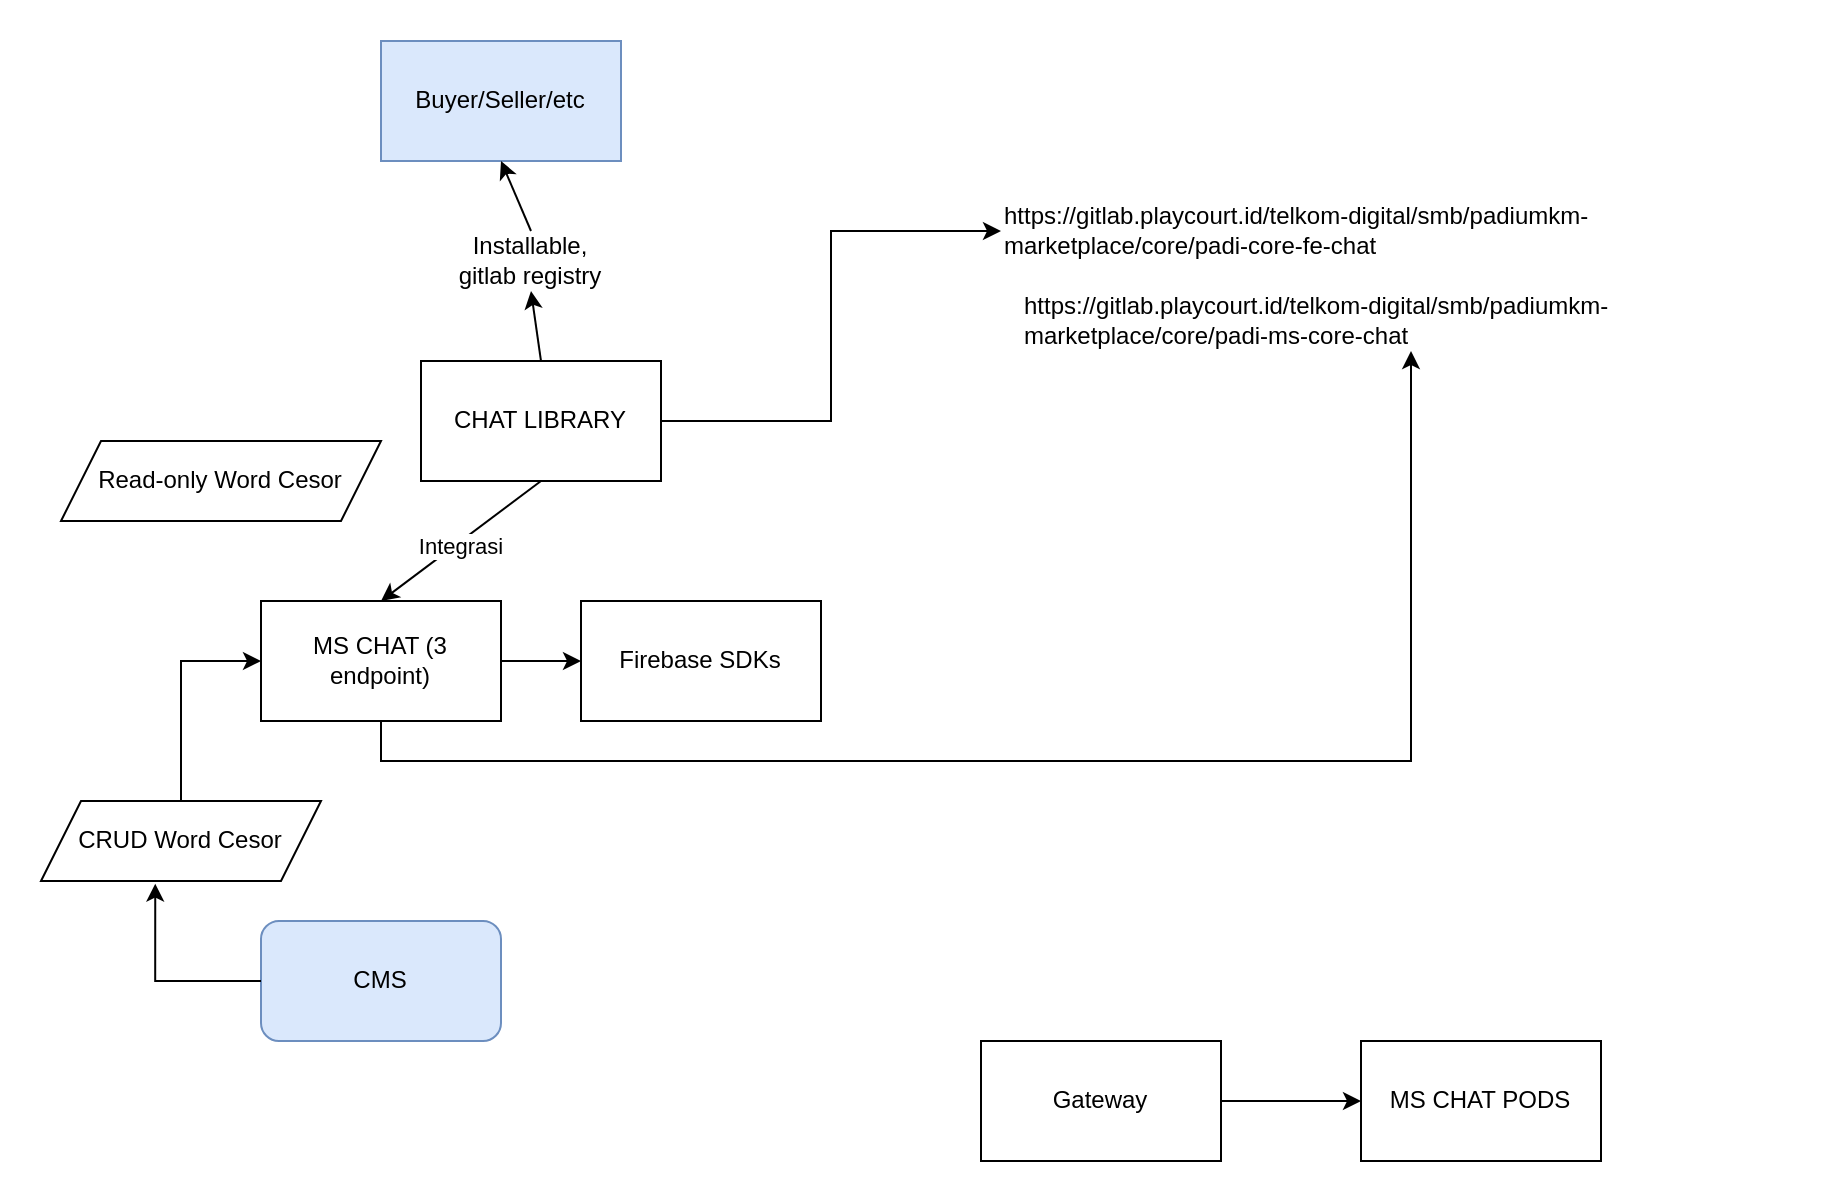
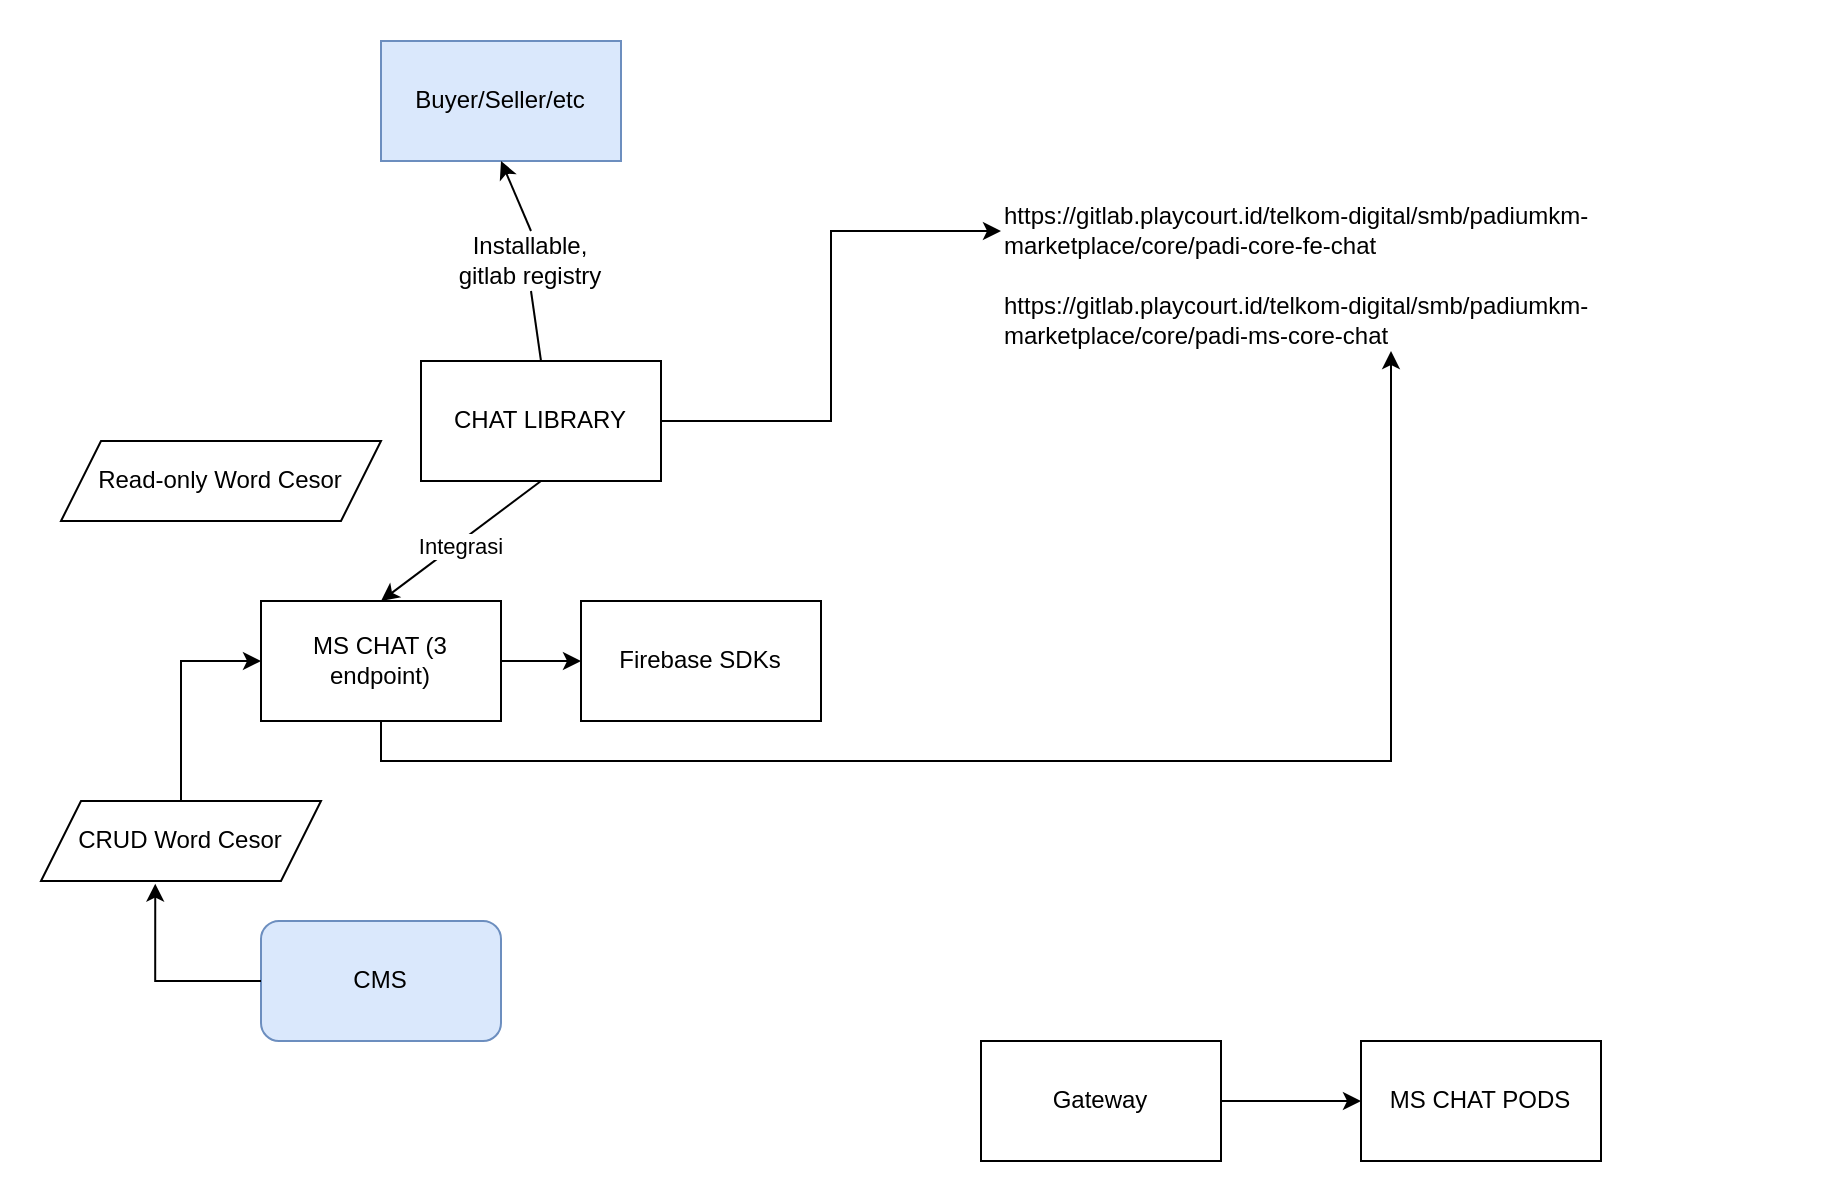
(533, 306) -> (532, 299)
(1411, 321) -> (1391, 321)
